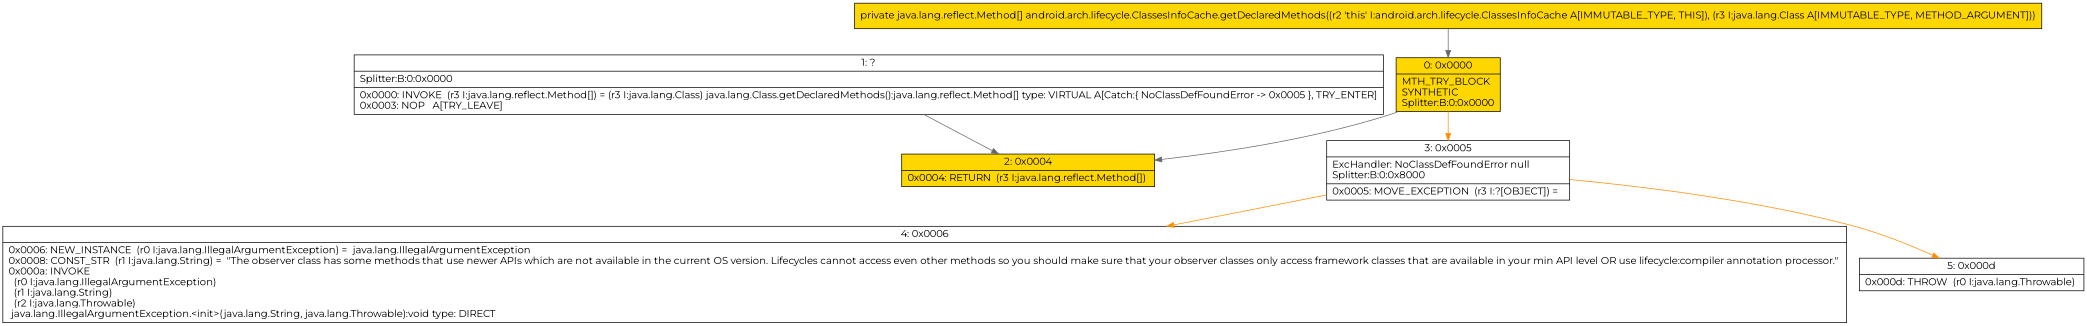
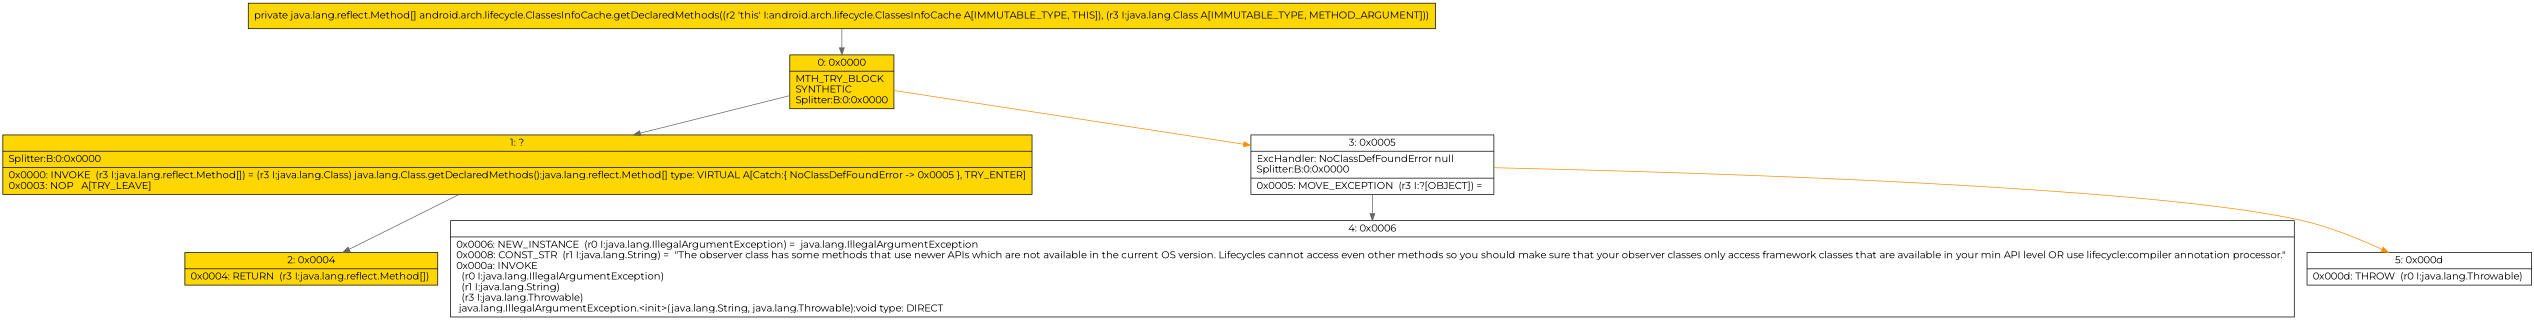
(869, 85) -> (517, 165)
(1281, 141) -> (715, 114)
(1379, 175) -> (1303, 170)
(1250, 210) -> (1372, 204)
(72, 304) -> (520, 298)
